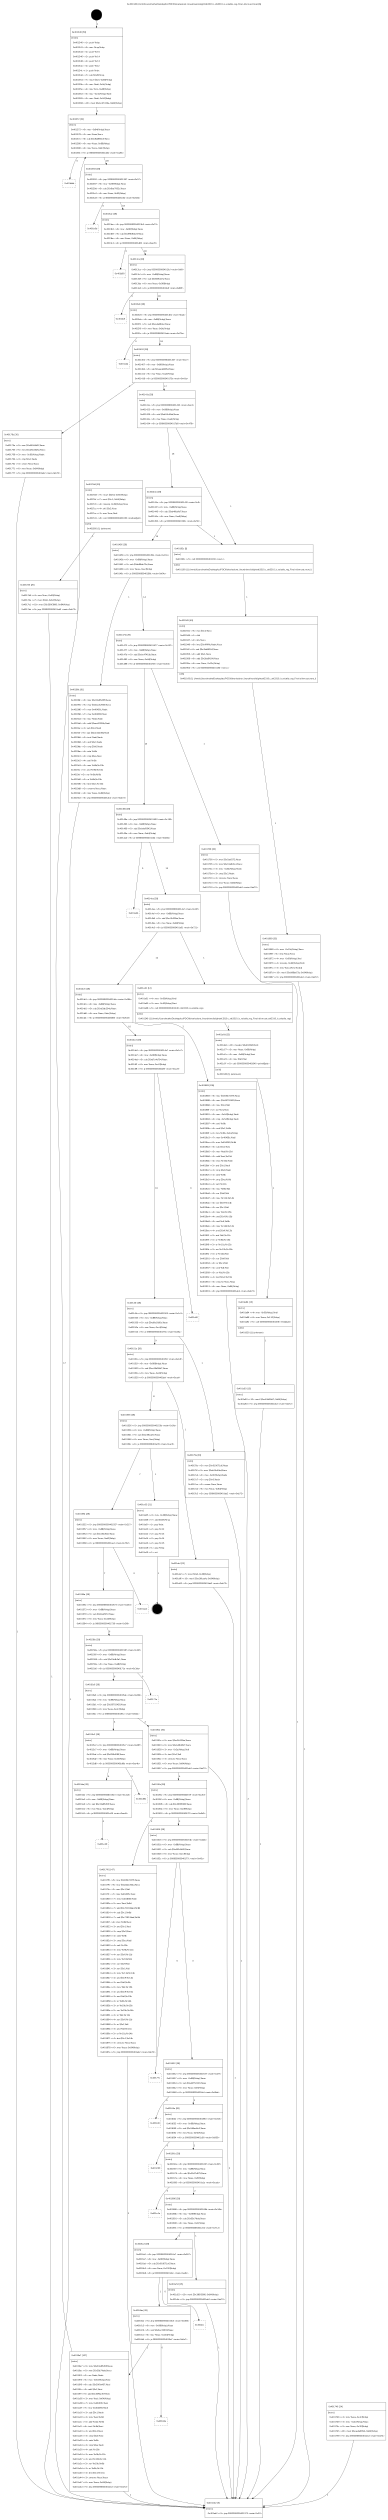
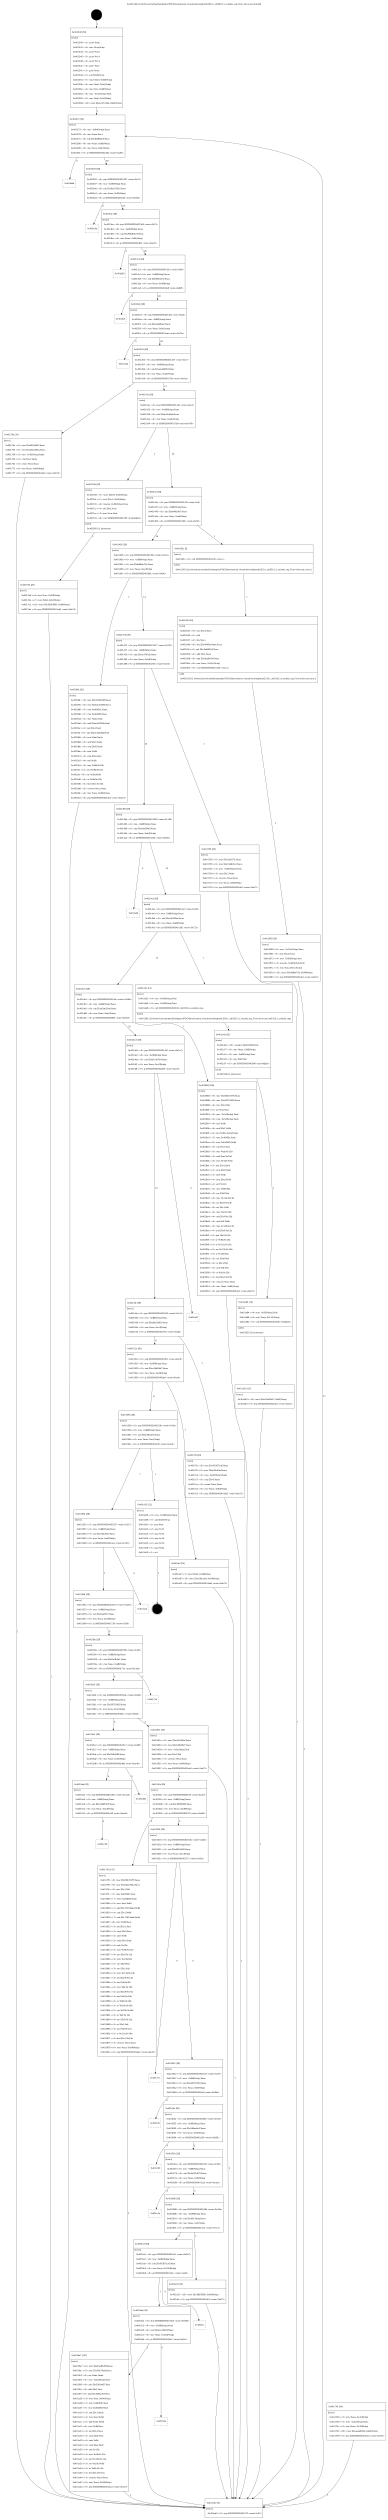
(206, 485) -> (142, 453)
(61, 1254) -> (322, 1259)
